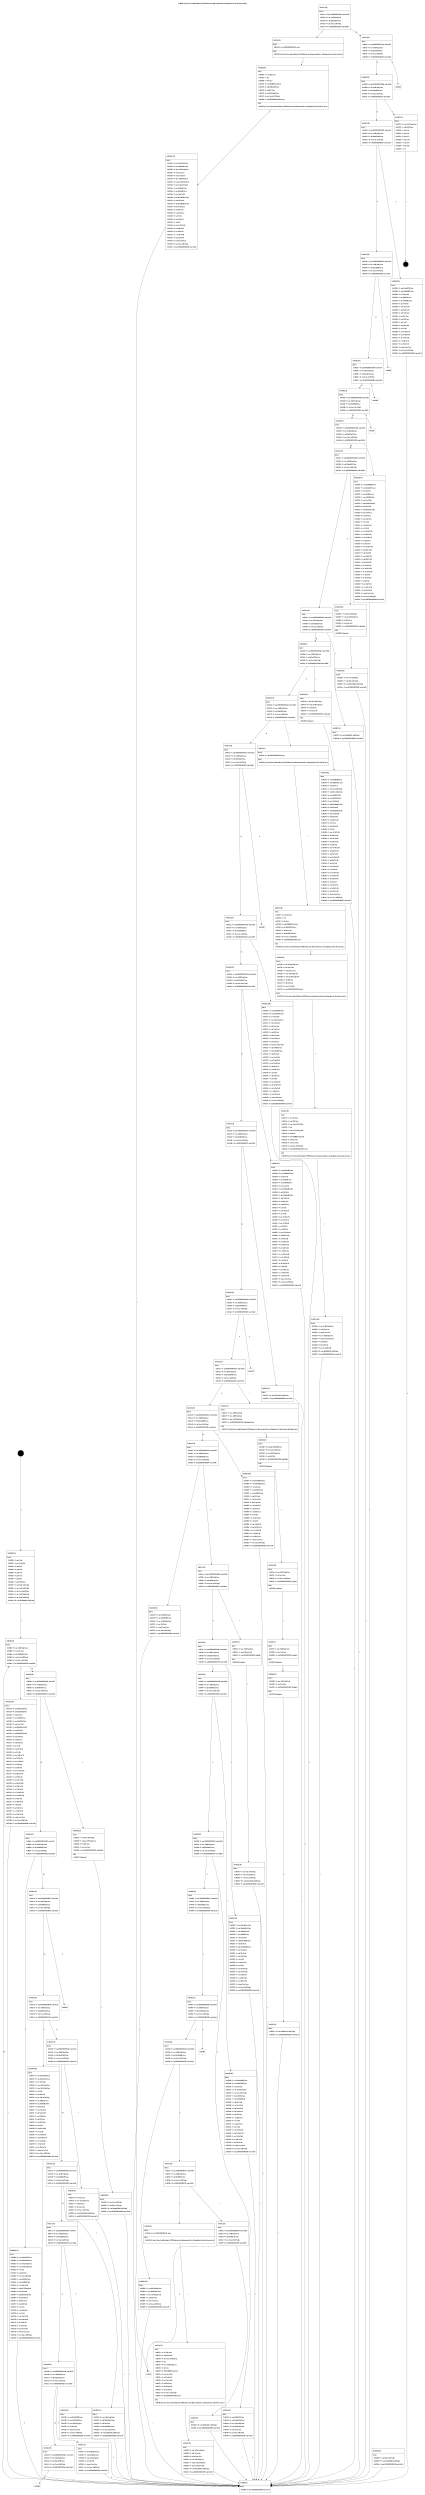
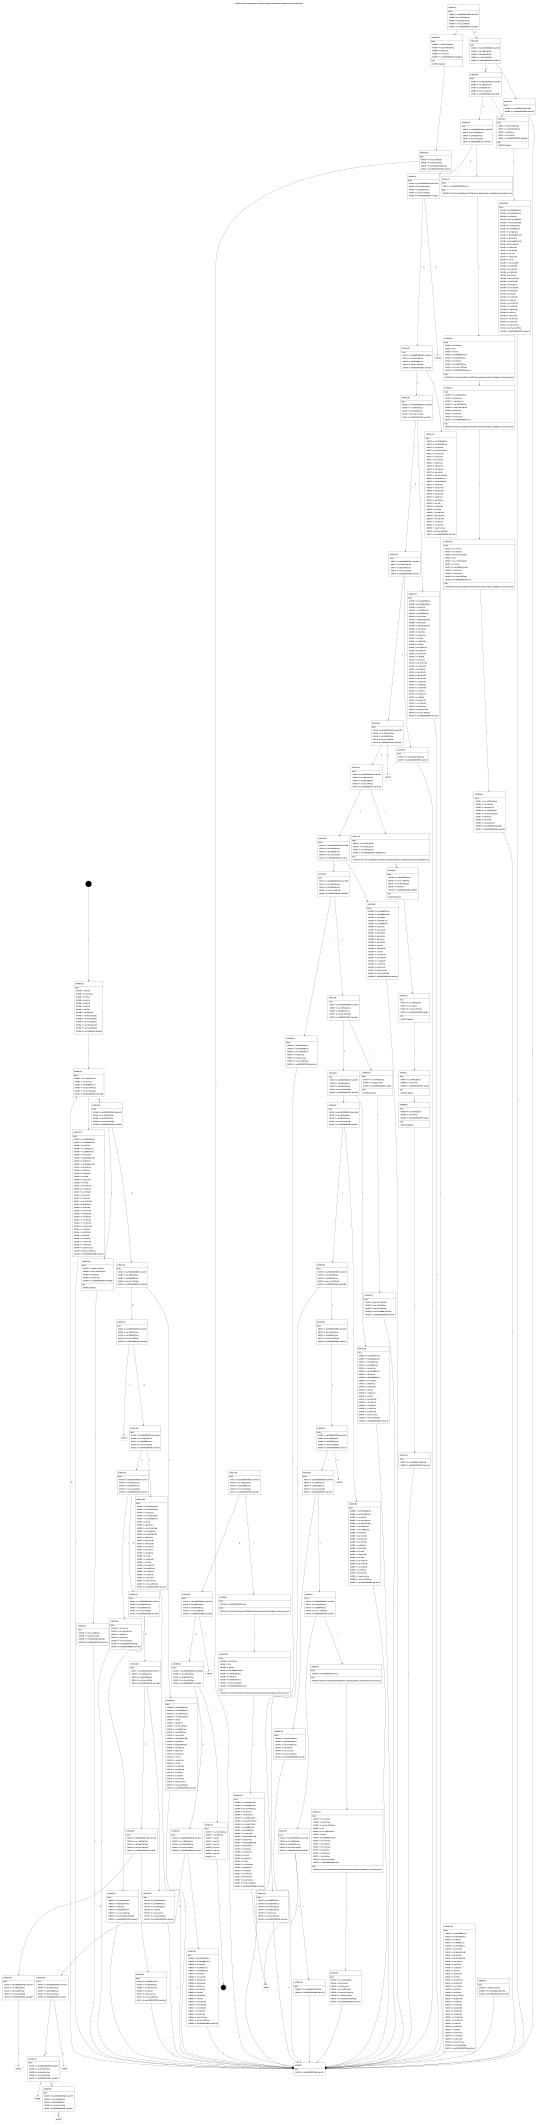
(350, 431) -> none
